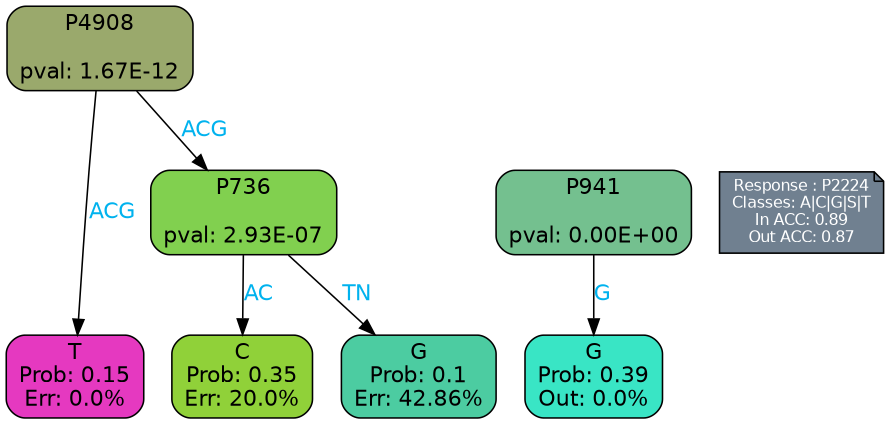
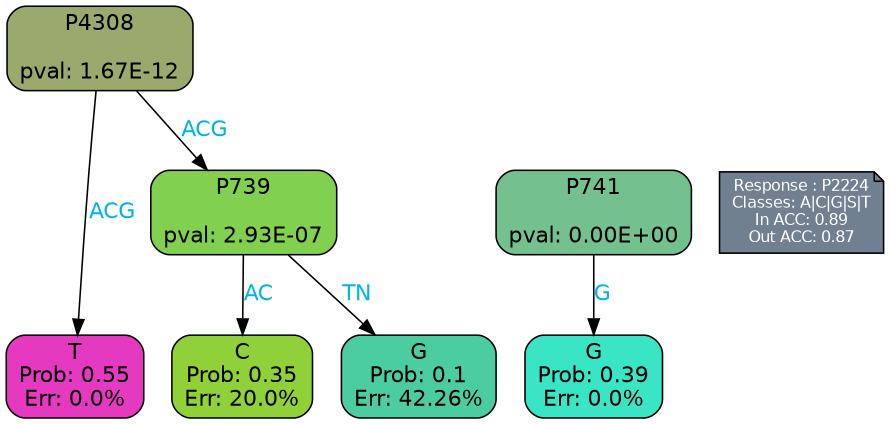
(100, 48) -> (100, 48)
(244, 212) -> (244, 212)
(594, 212) -> (594, 212)
(75, 377) -> (75, 377)
(419, 377) -> (419, 377)
(594, 377) -> (594, 377)
